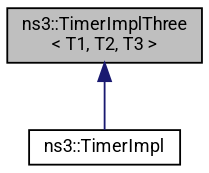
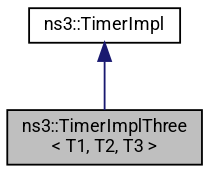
(105, 106) -> (105, 86)
